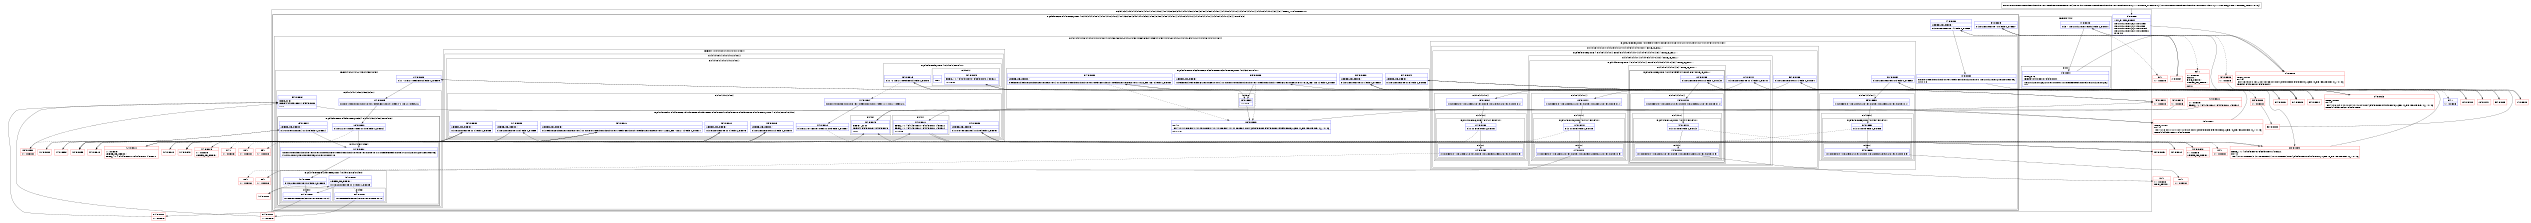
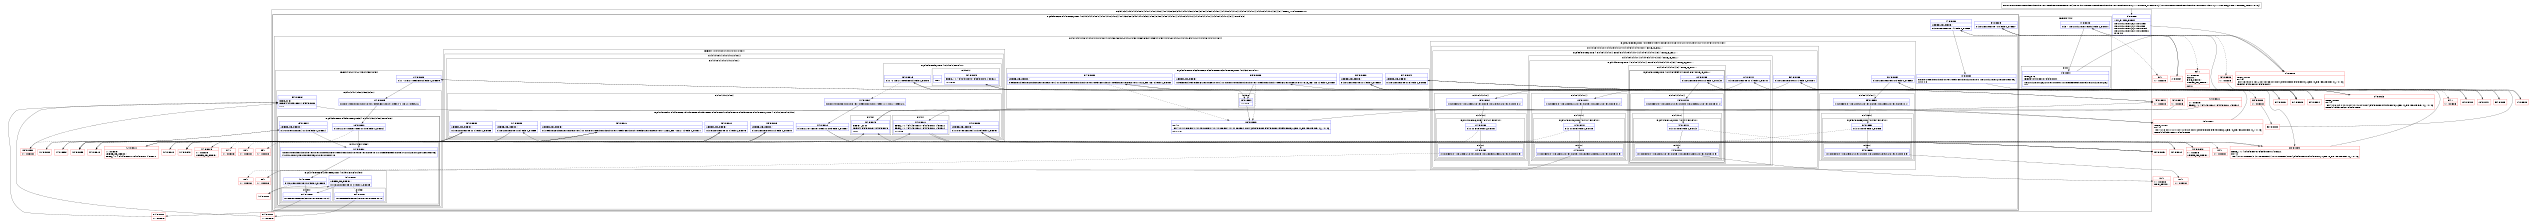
(2451, 102) -> (2451, 102)
none -> (1488, 142)
